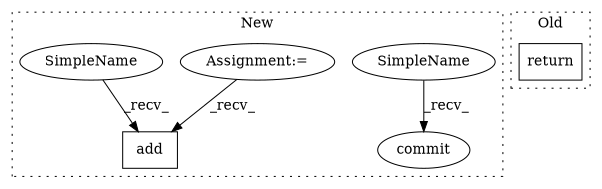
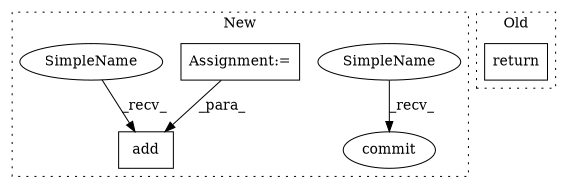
(258, 62) -> (240, 62)
(233, 106) -> (222, 106)
